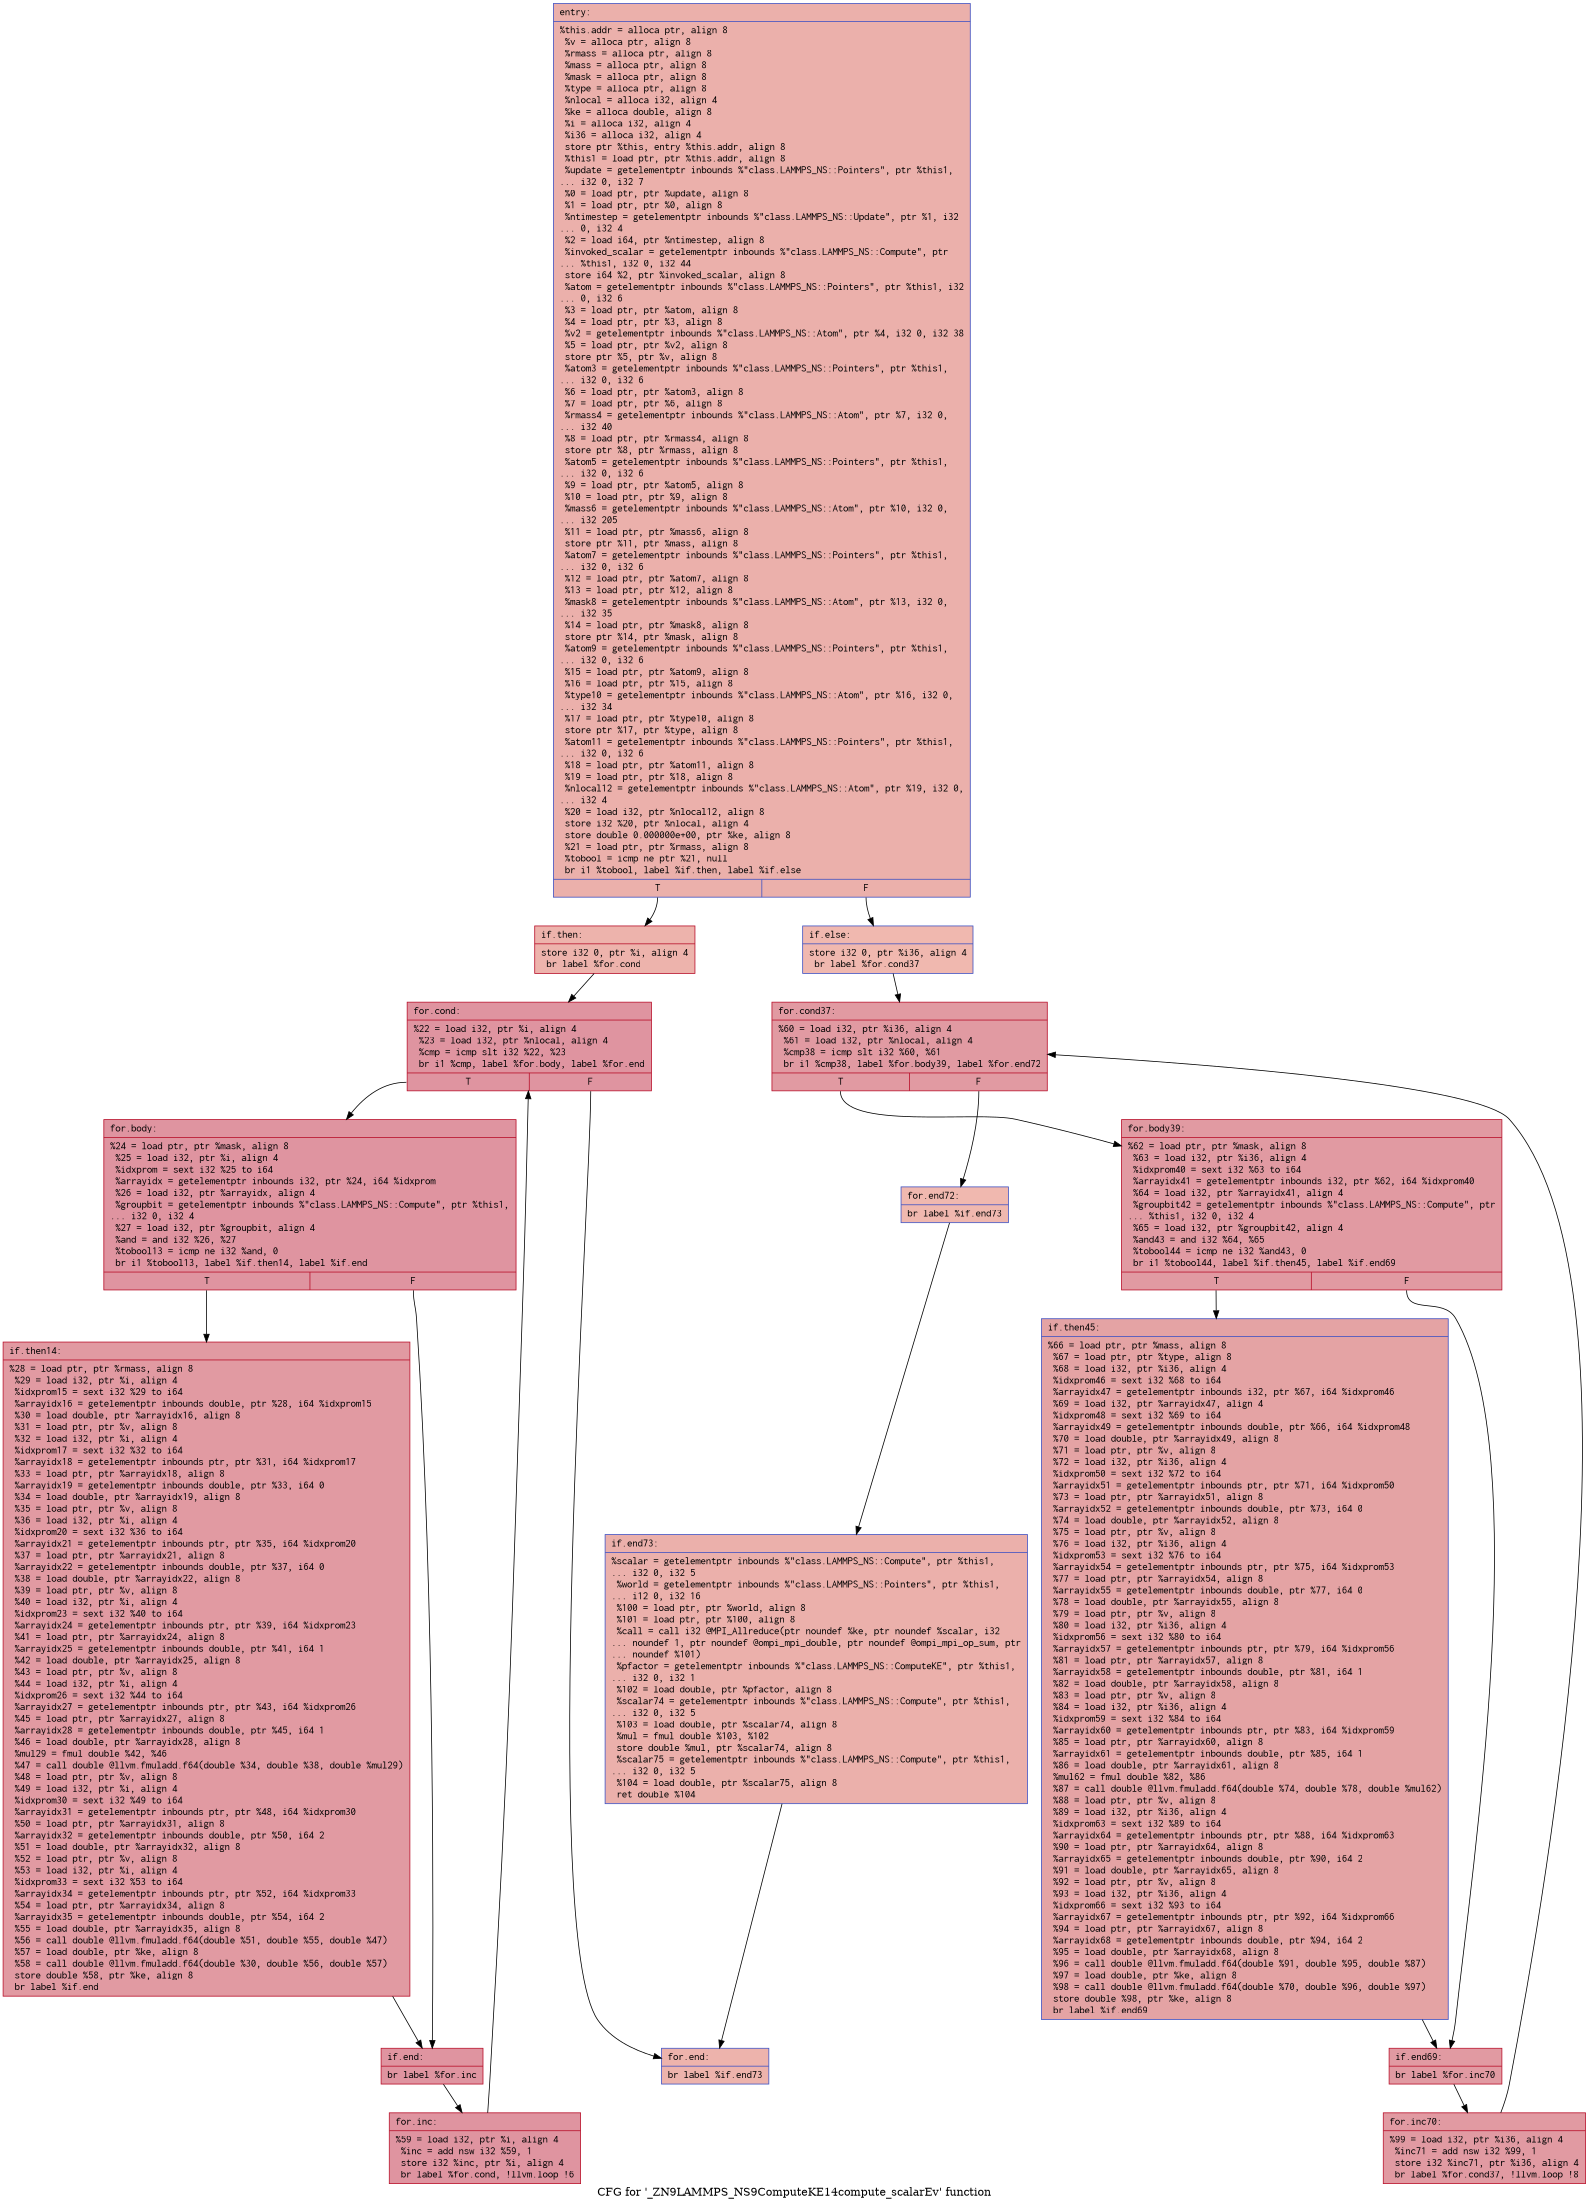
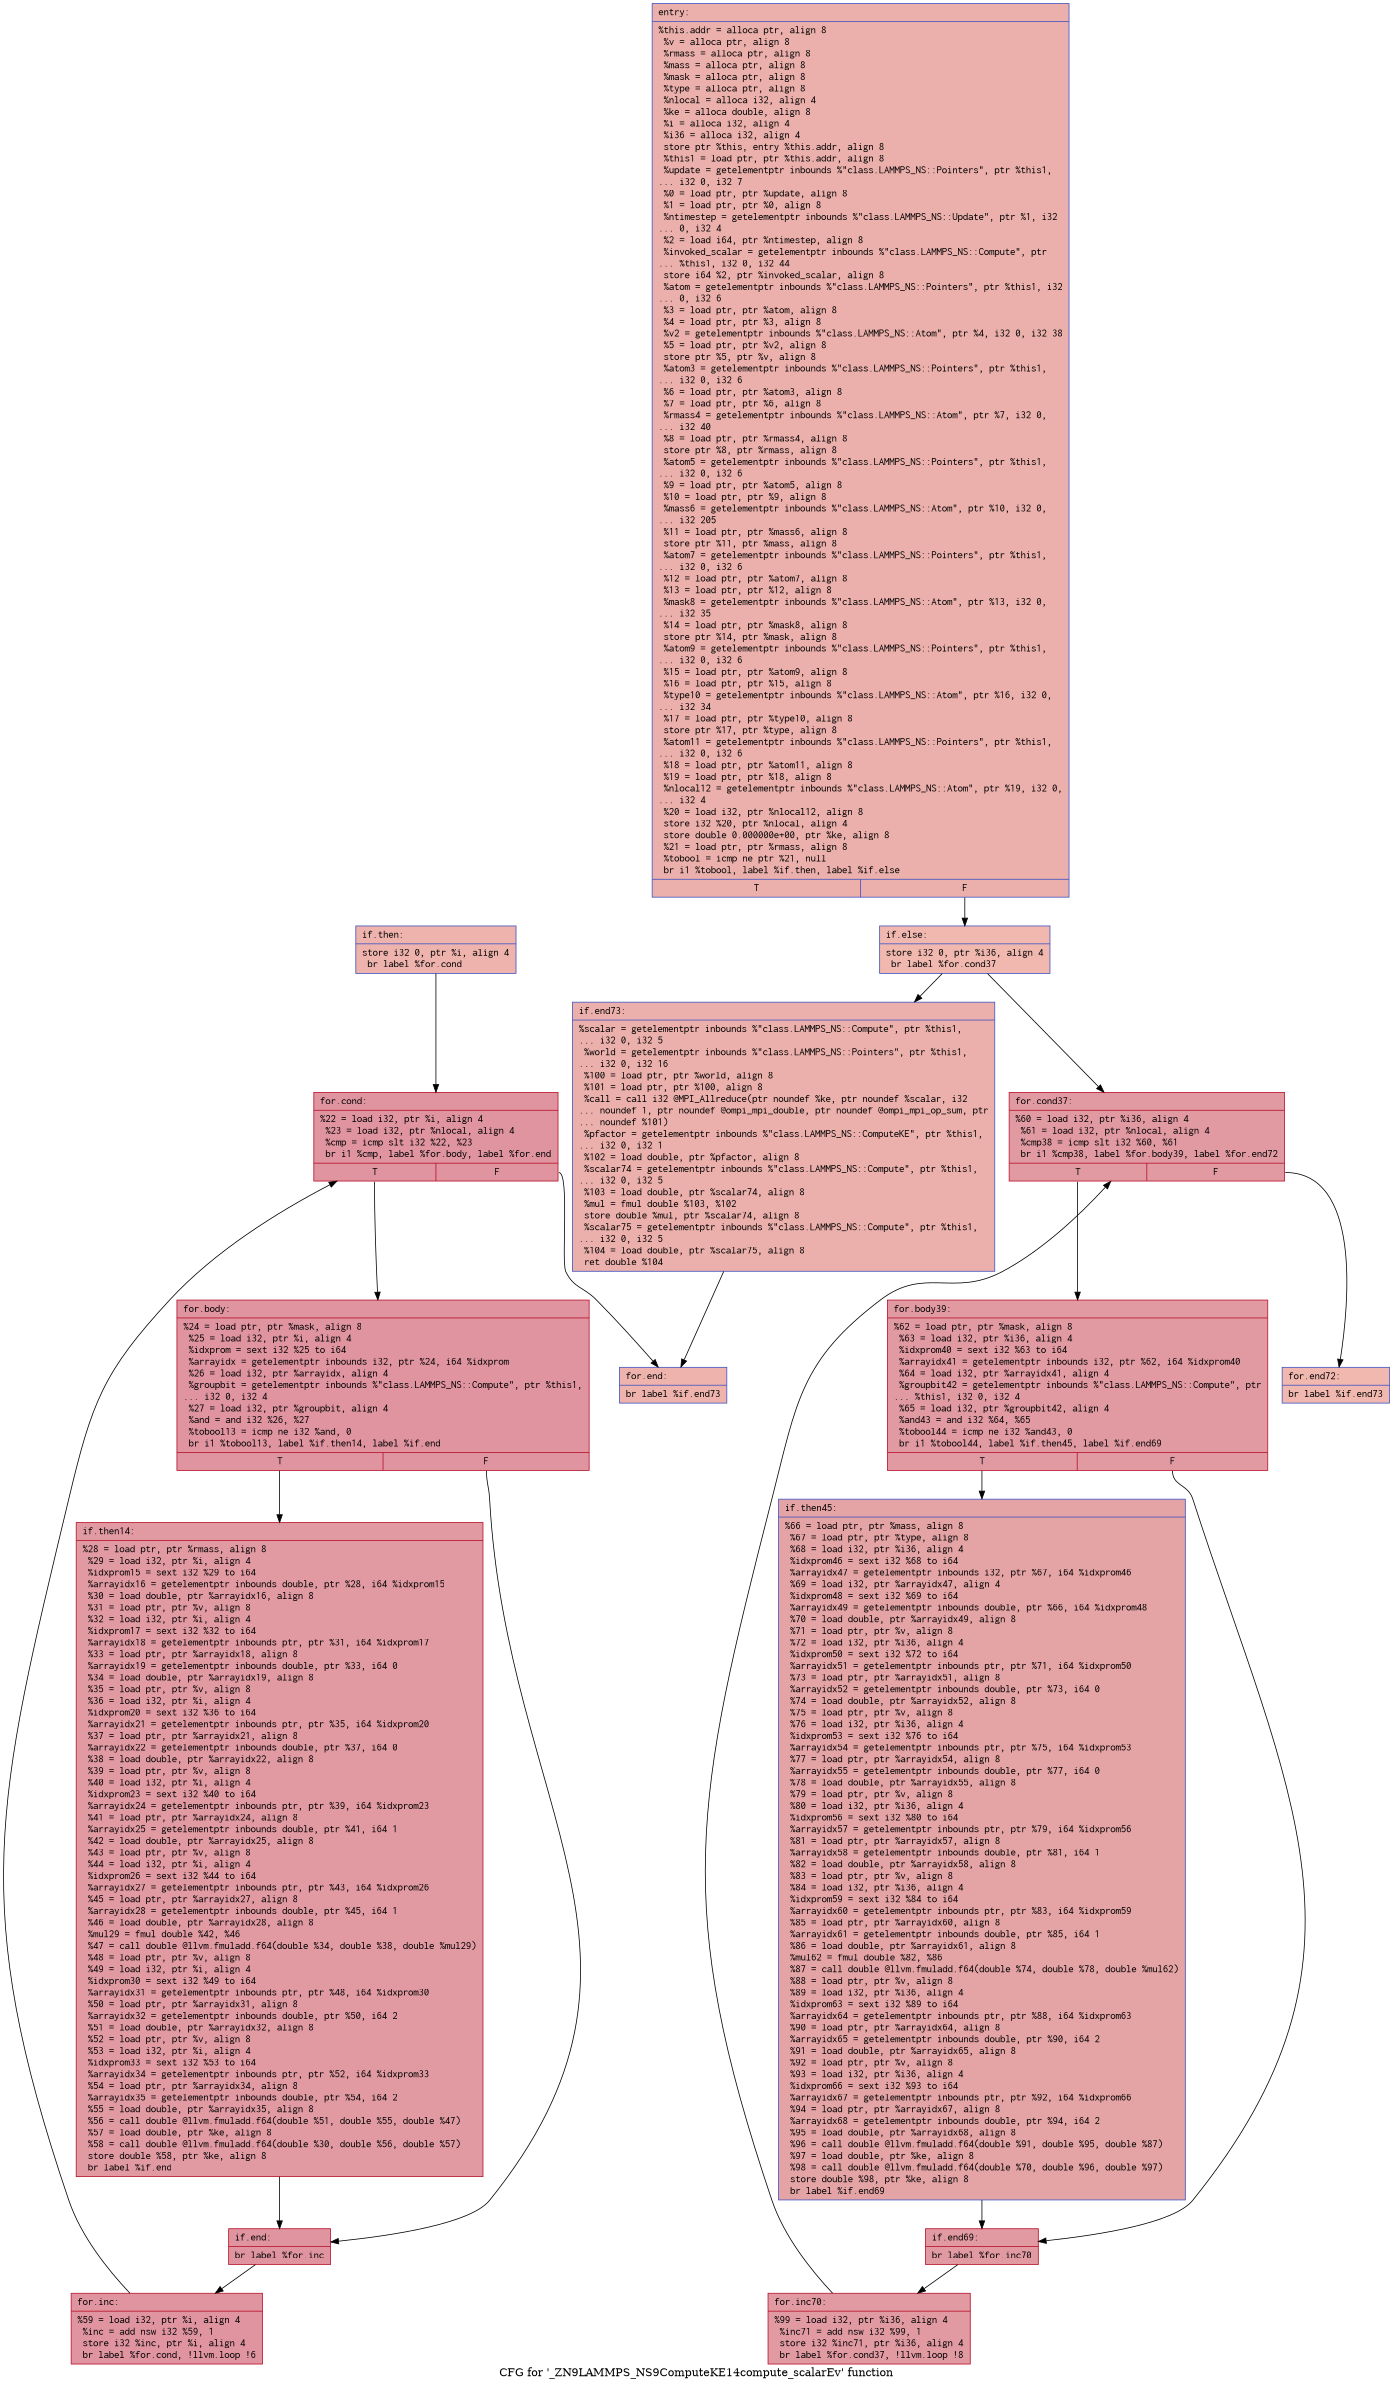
(655, 909) -> none
(615, 950) -> (436, 950)
(904, 1375) -> (931, 985)
(656, 1596) -> (623, 1064)
